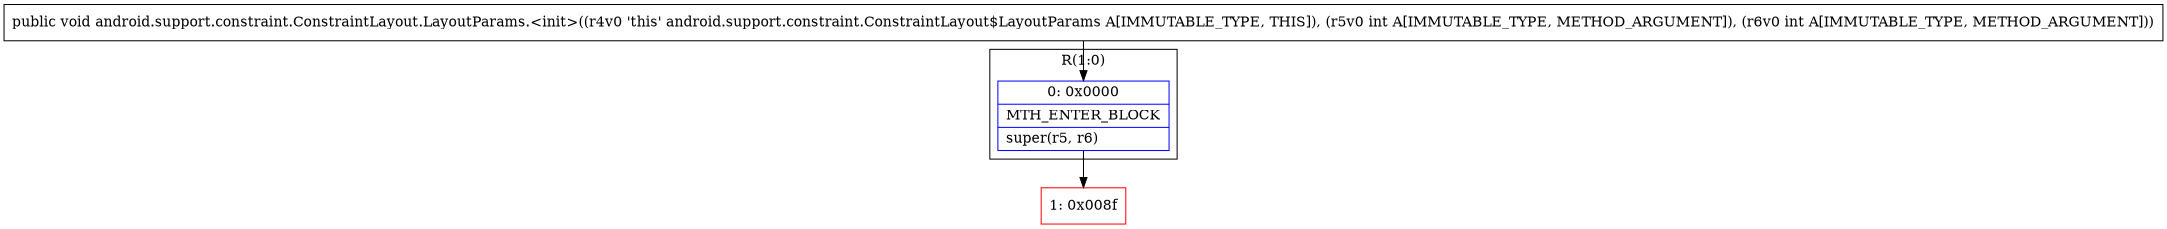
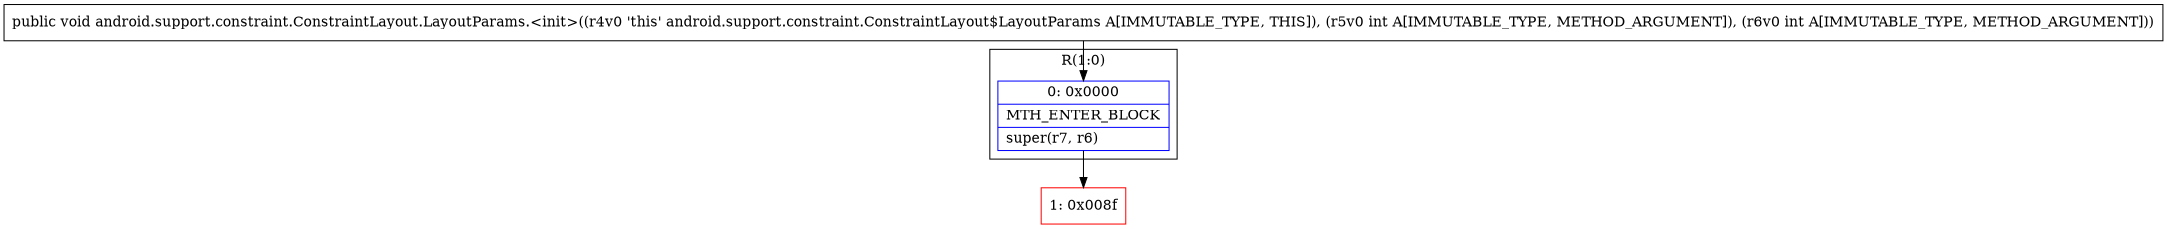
(1052, 138) -> (1052, 138)
